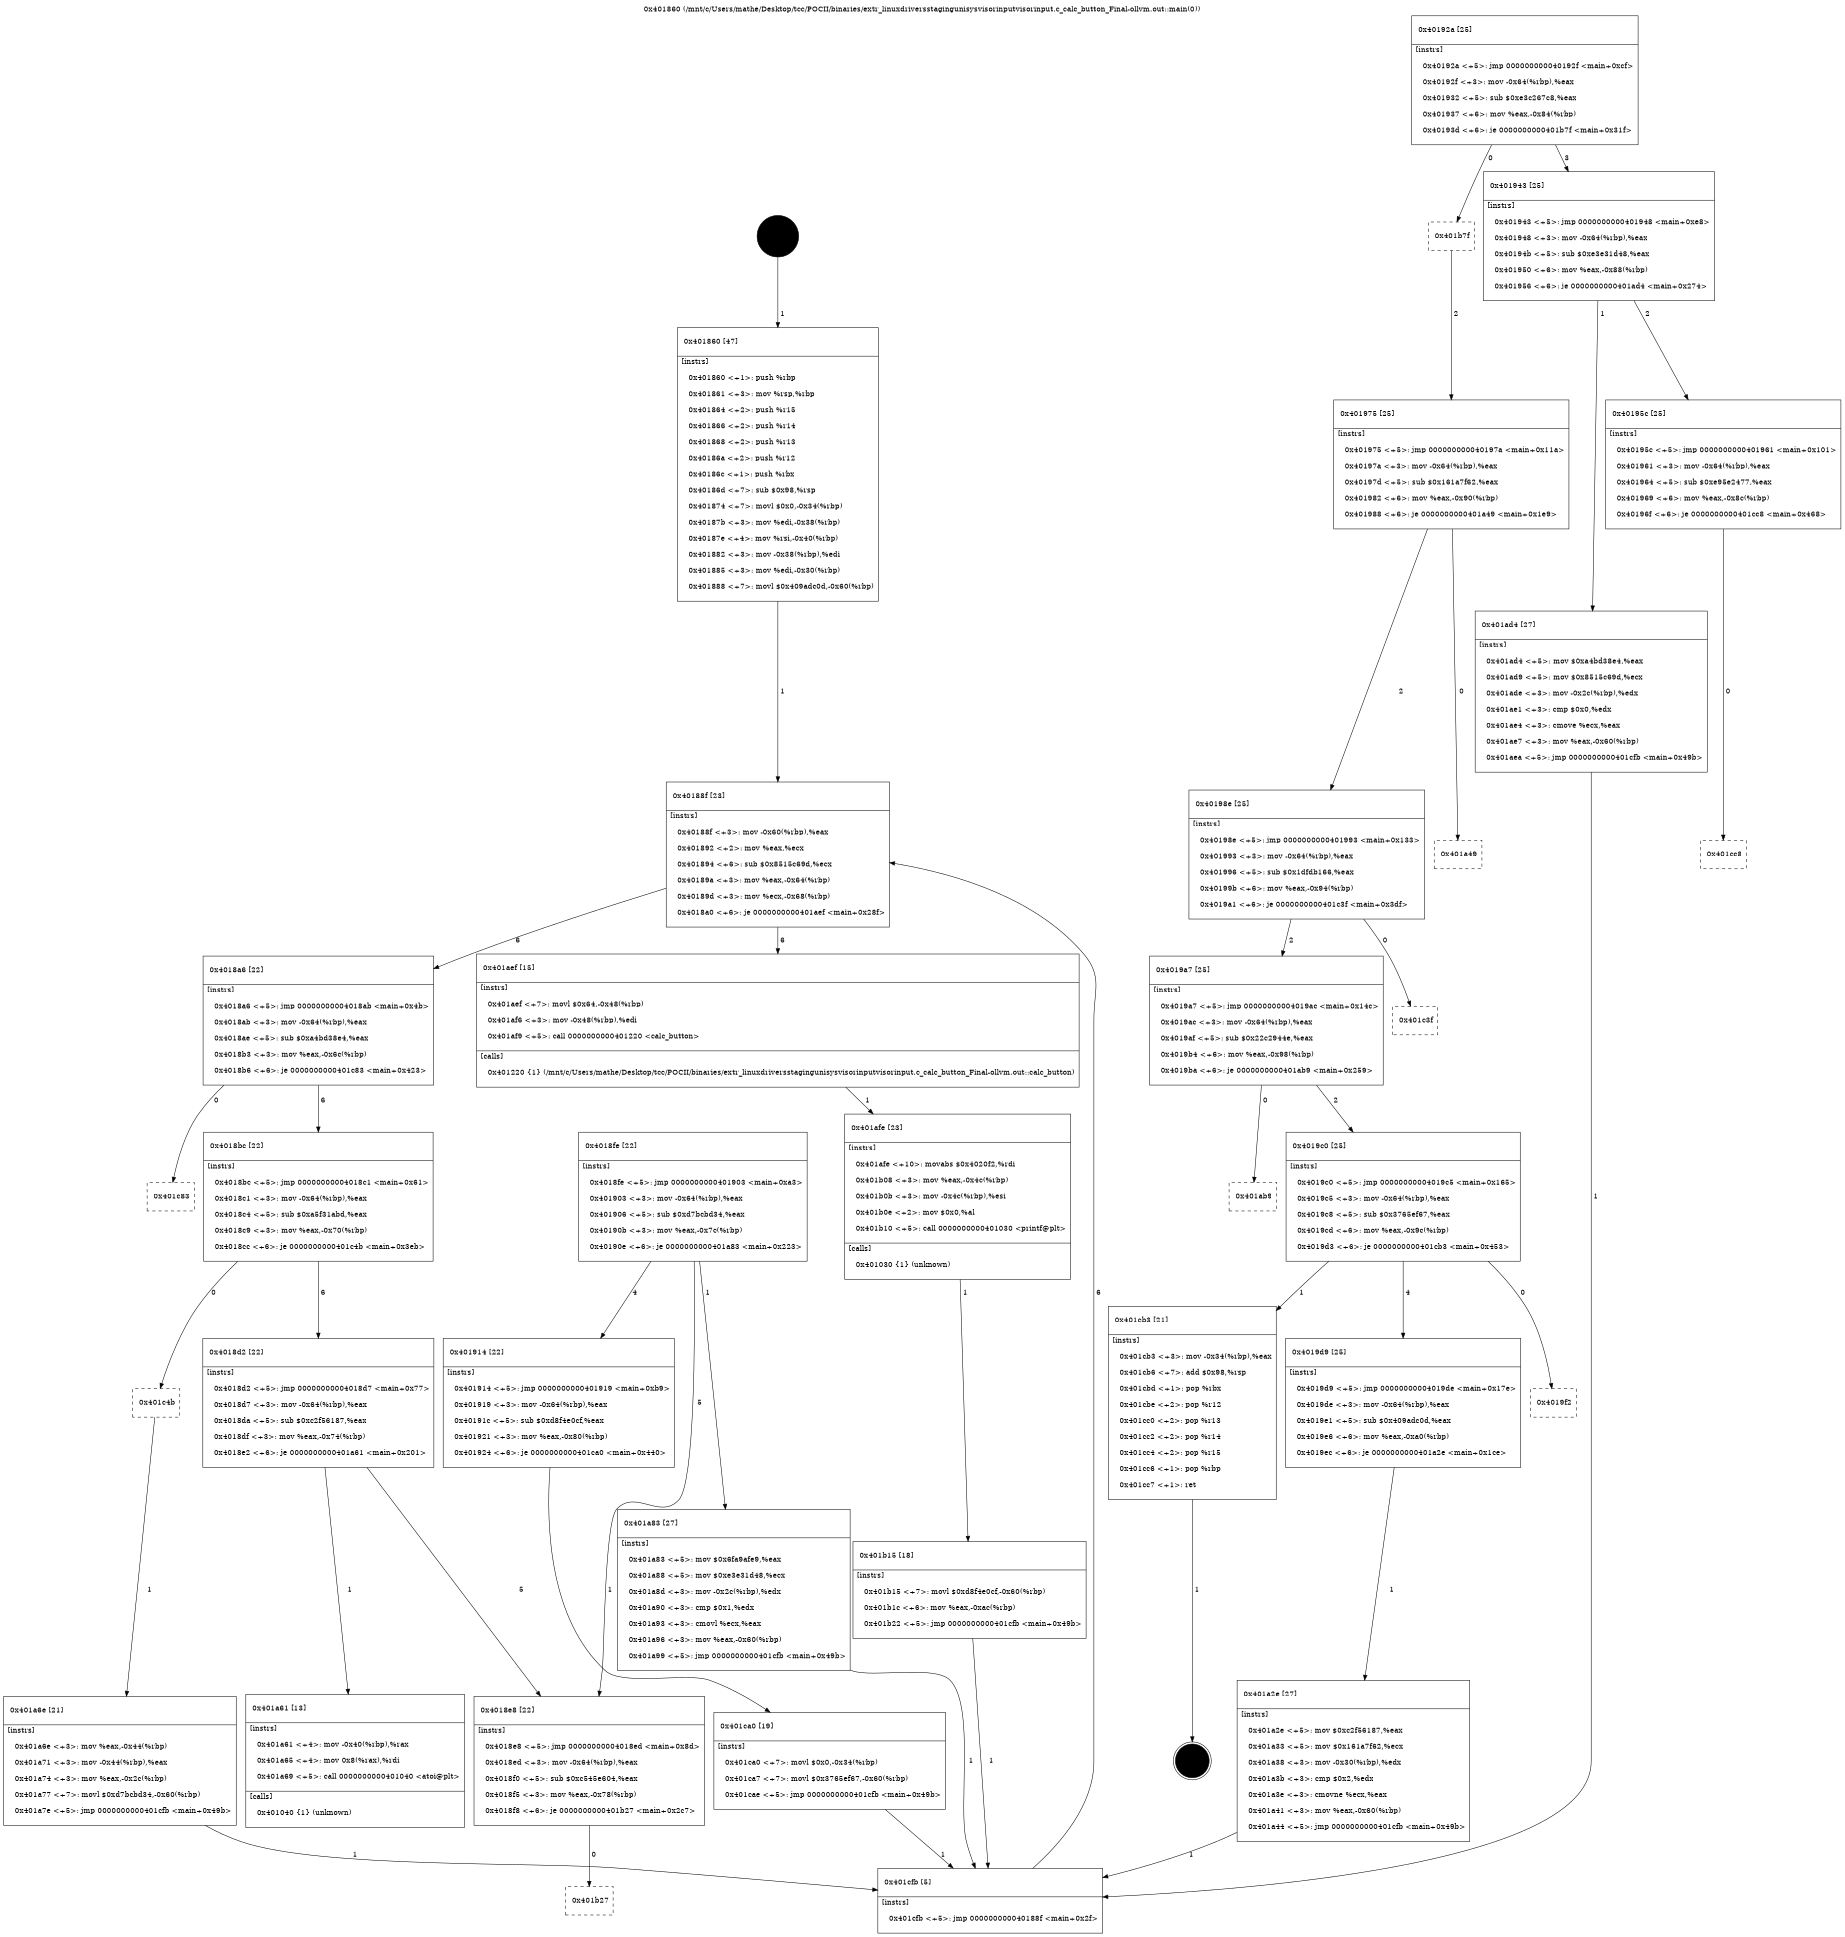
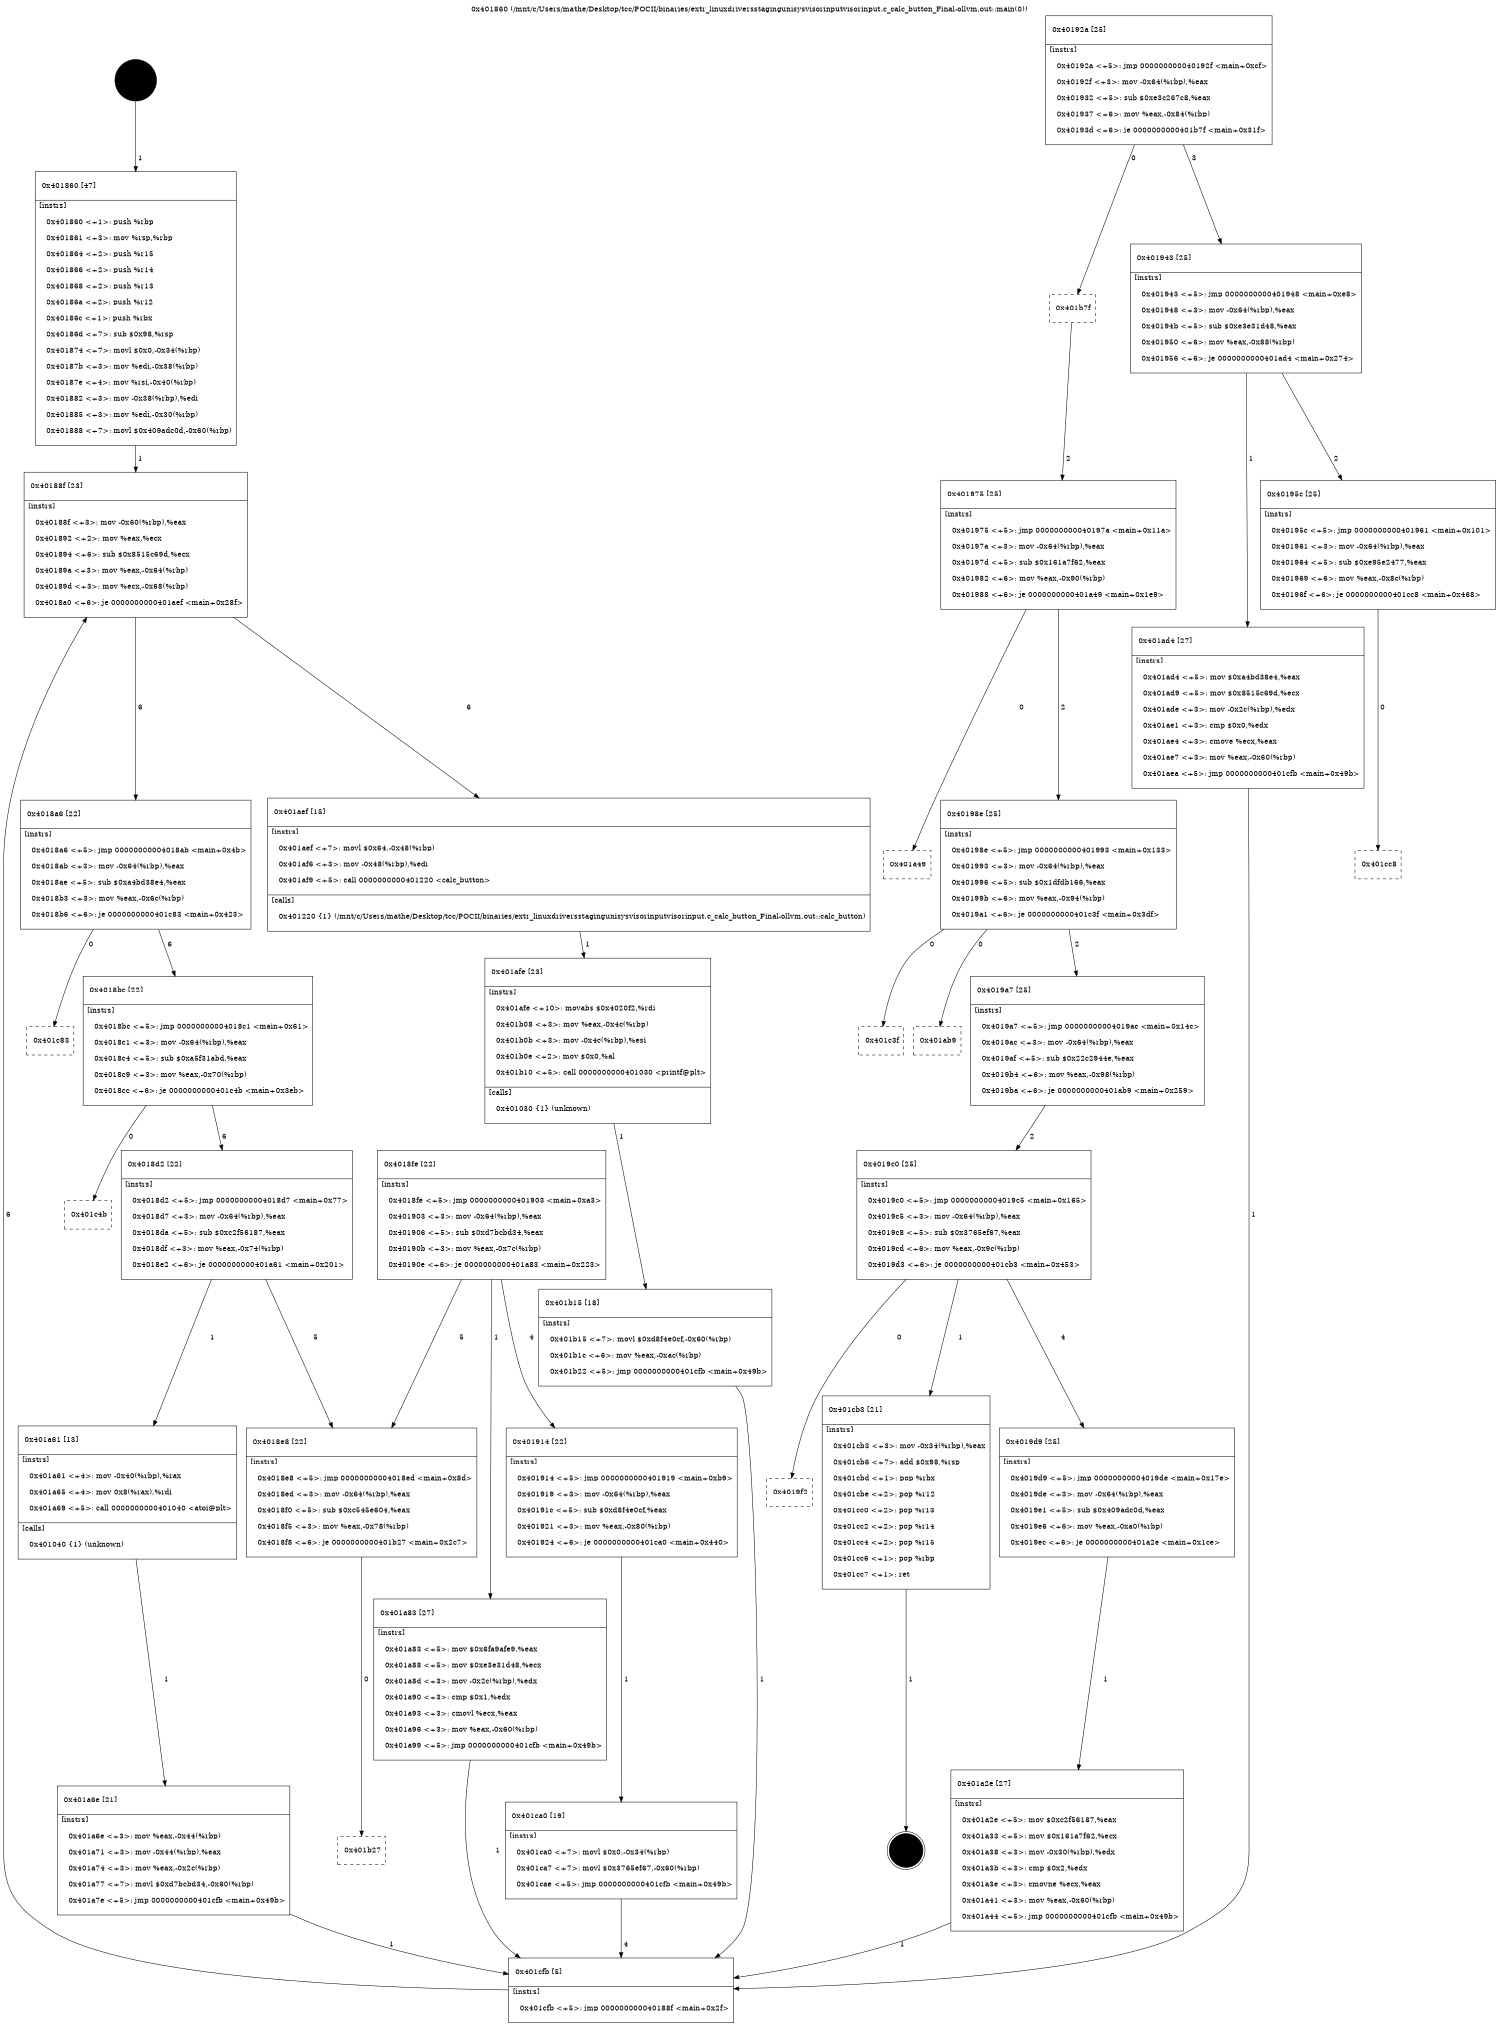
(1258, 1131) -> (958, 972)
(141, 1554) -> (150, 1670)
(942, 1855) -> (625, 1945)
